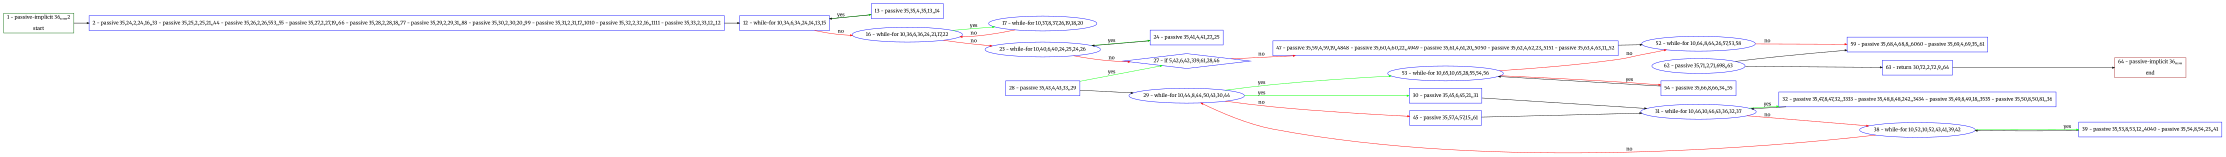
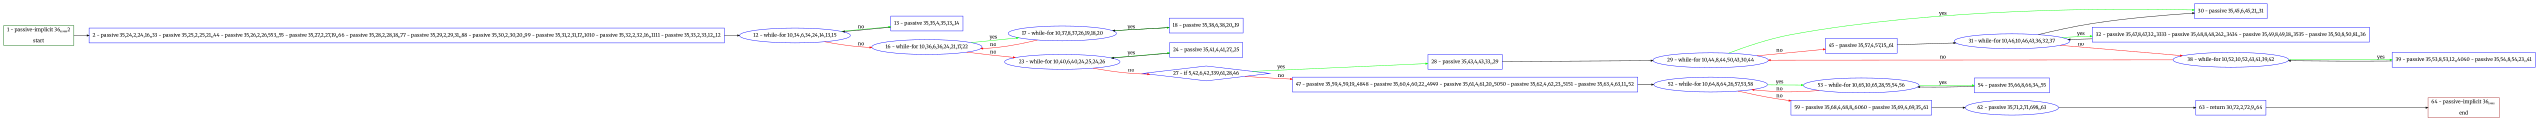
(841, 15) -> (861, 27)
(785, 23) -> (795, 35)
none -> (1206, 26)
(1790, 55) -> (1947, 108)
(1120, 74) -> (1339, 68)
(1580, 80) -> (1946, 85)
(1307, 82) -> (1784, 85)
(1563, 103) -> (2115, 20)
